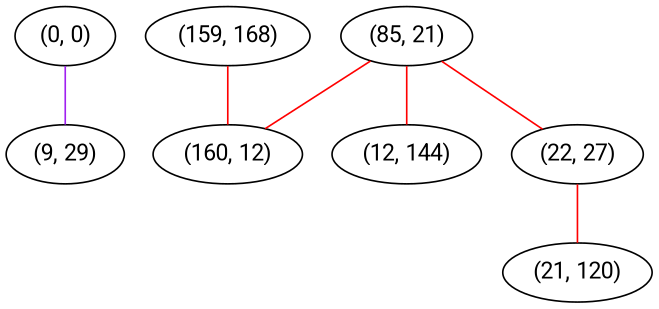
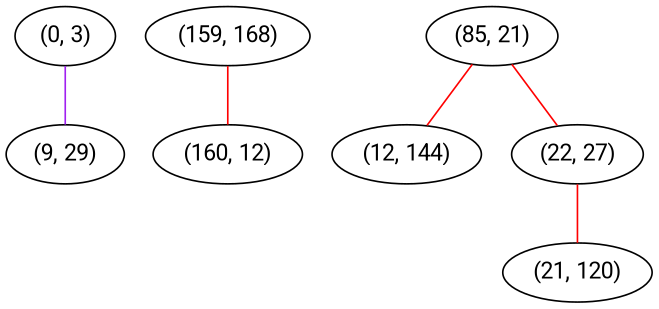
(65, 36) -> (65, 36)
(318, 95) -> none
